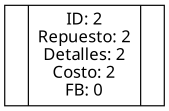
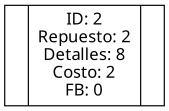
(85, 55) -> (85, 55)
